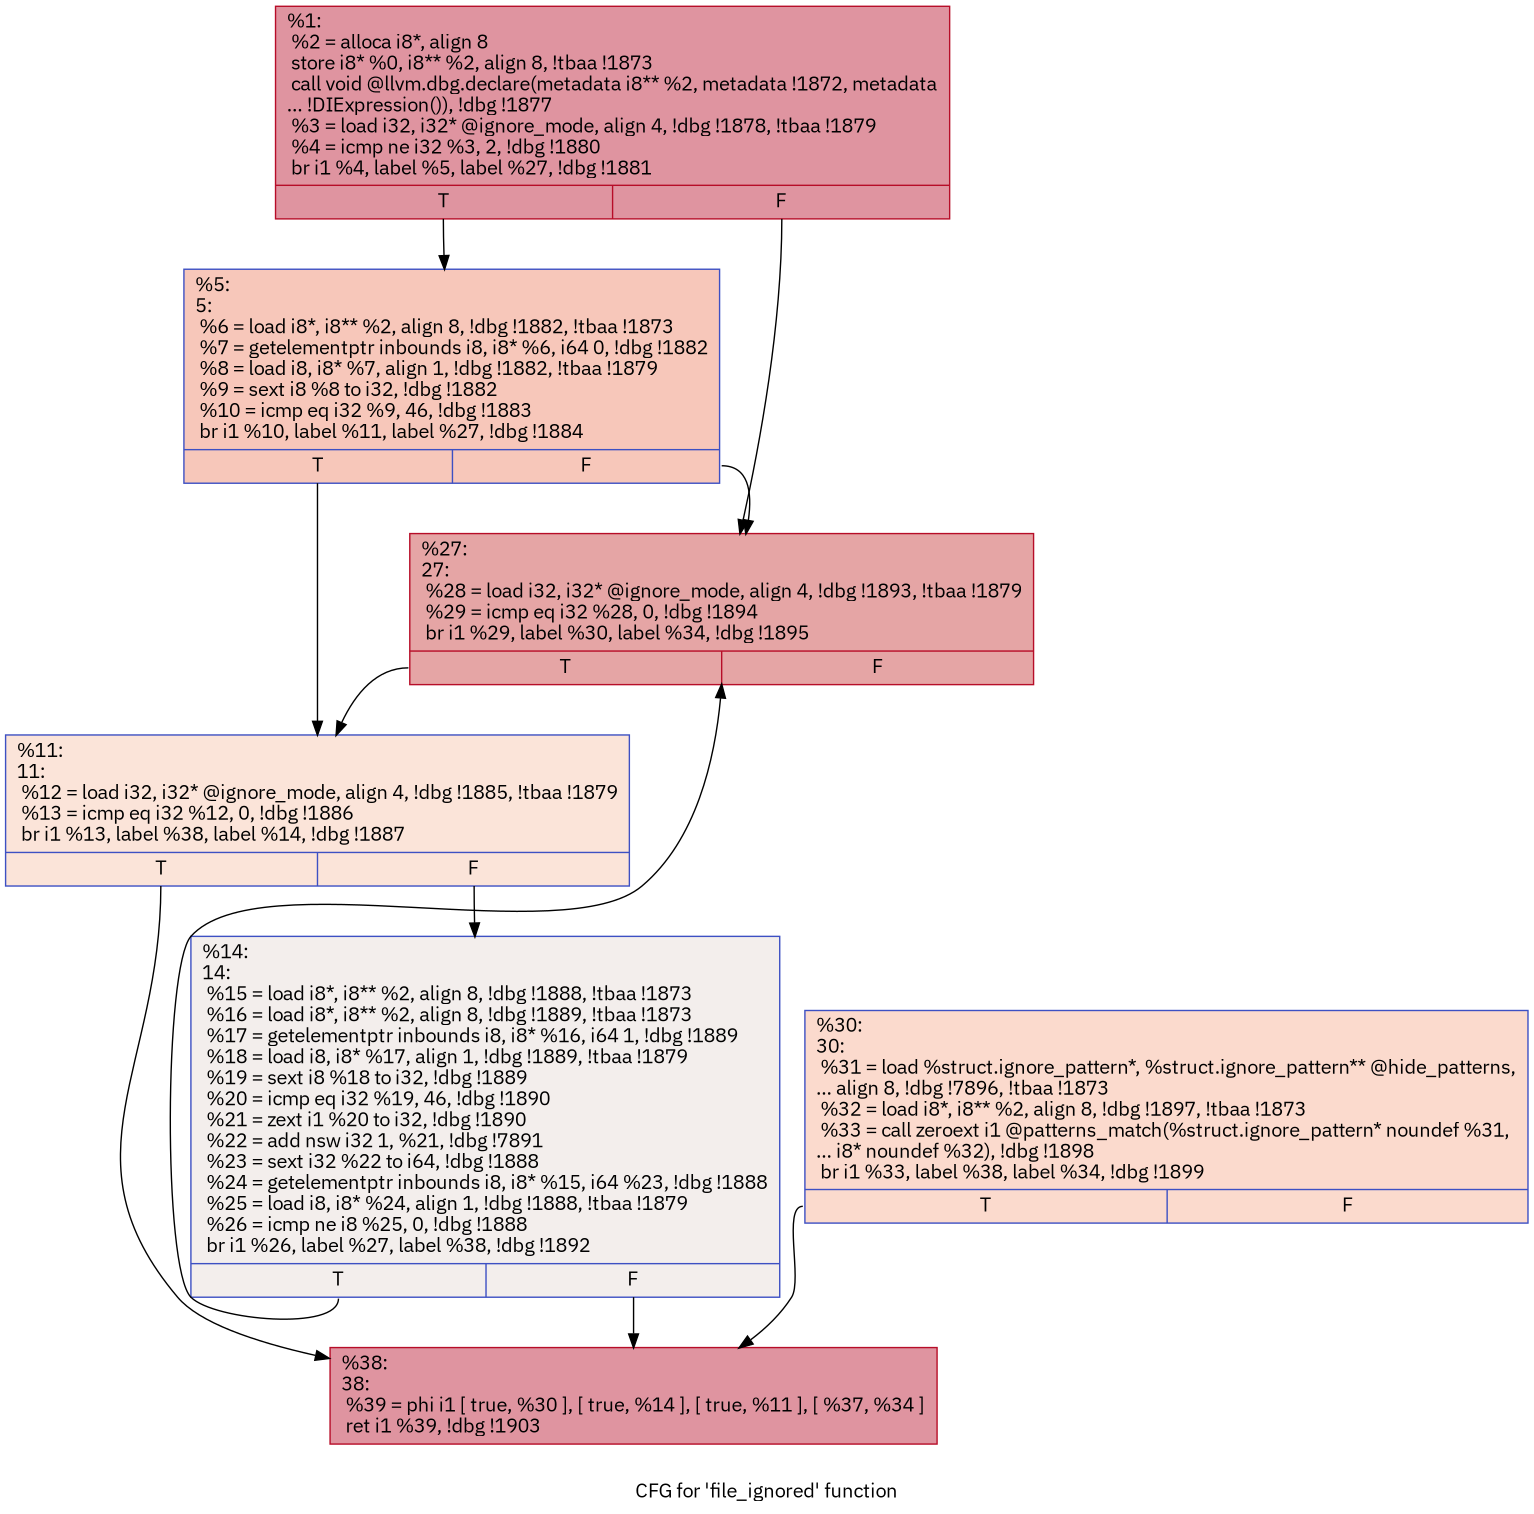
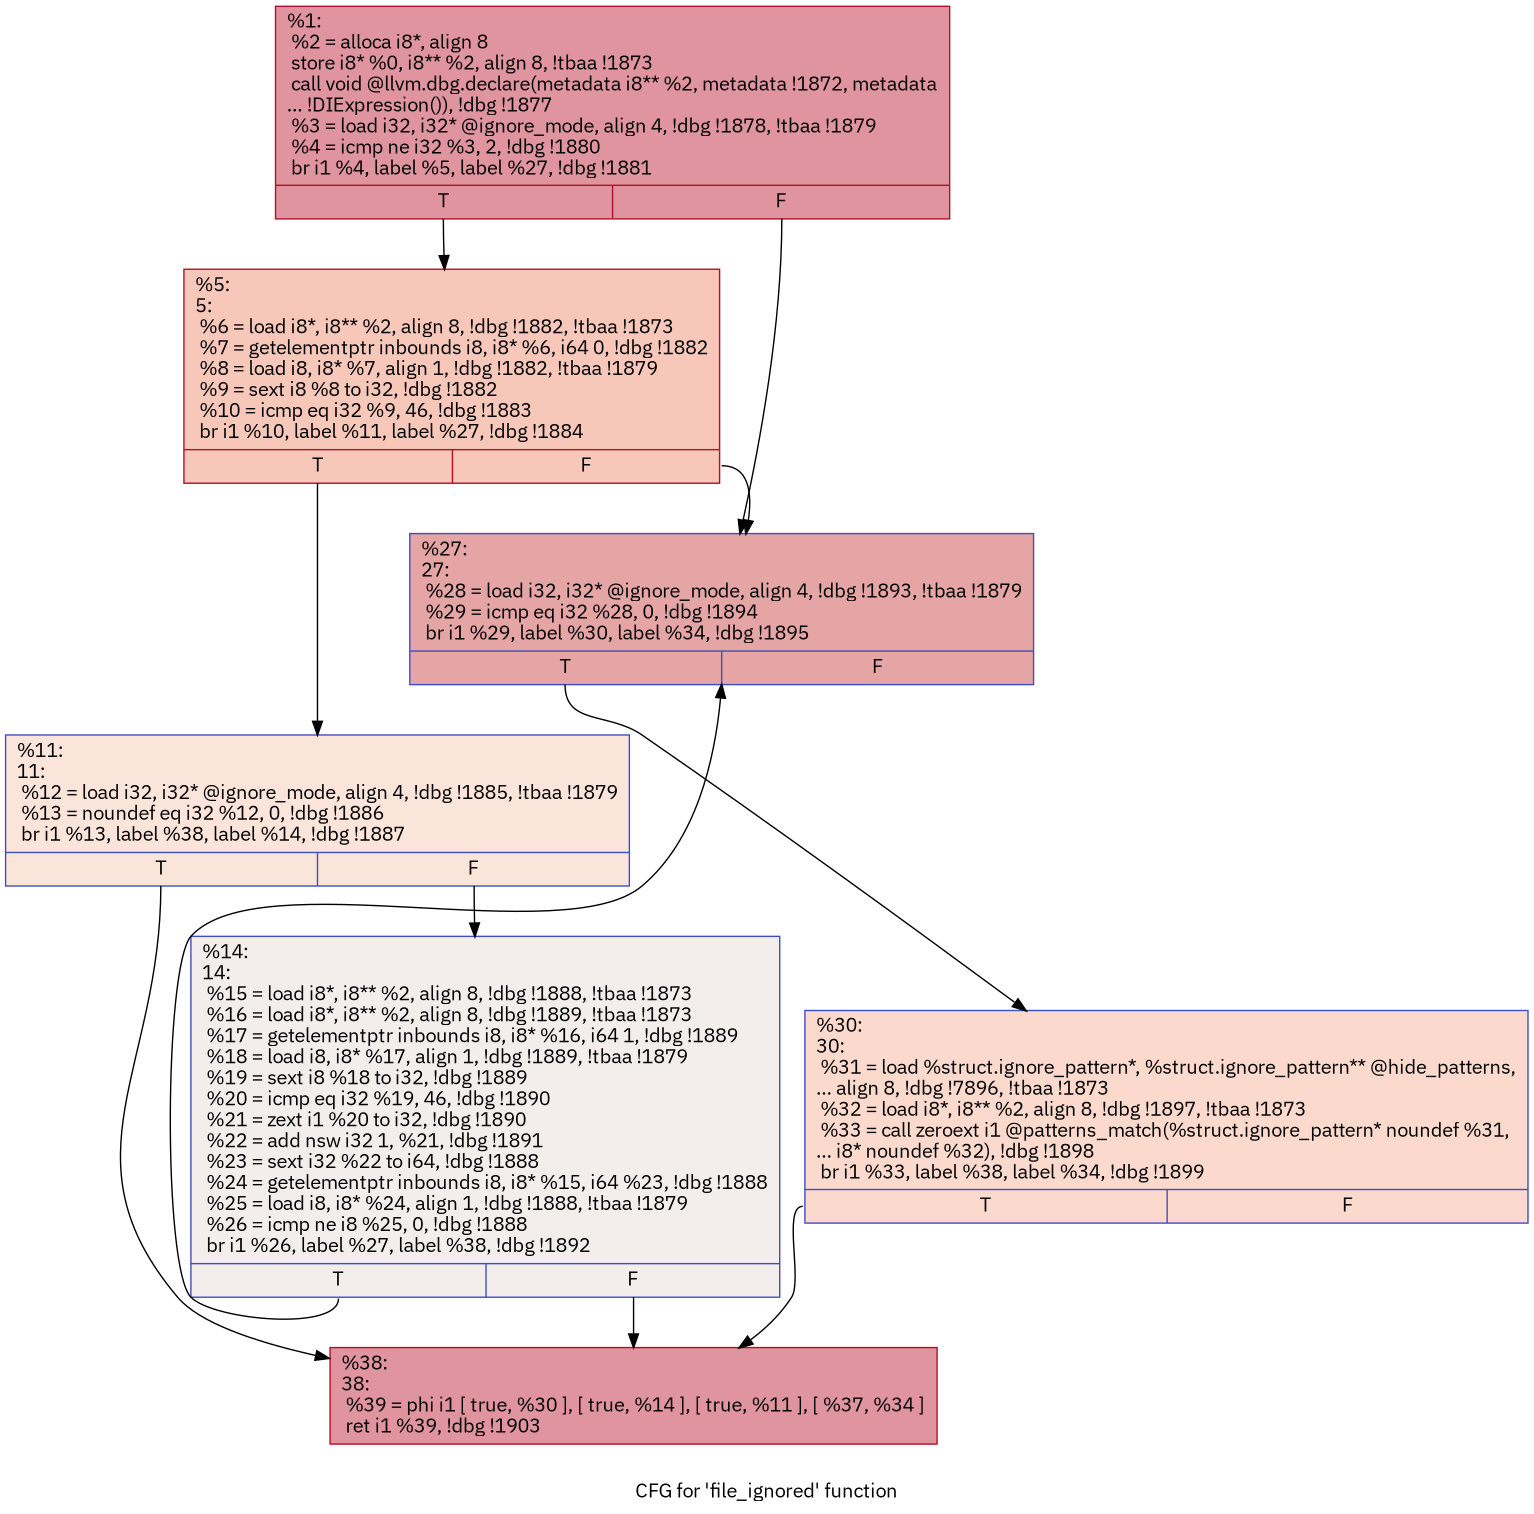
(452, 376) -> (452, 376)
(722, 609) -> (722, 609)
(367, 685) -> (789, 838)
(185, 814) -> (201, 814)
(373, 1141) -> (373, 1141)
